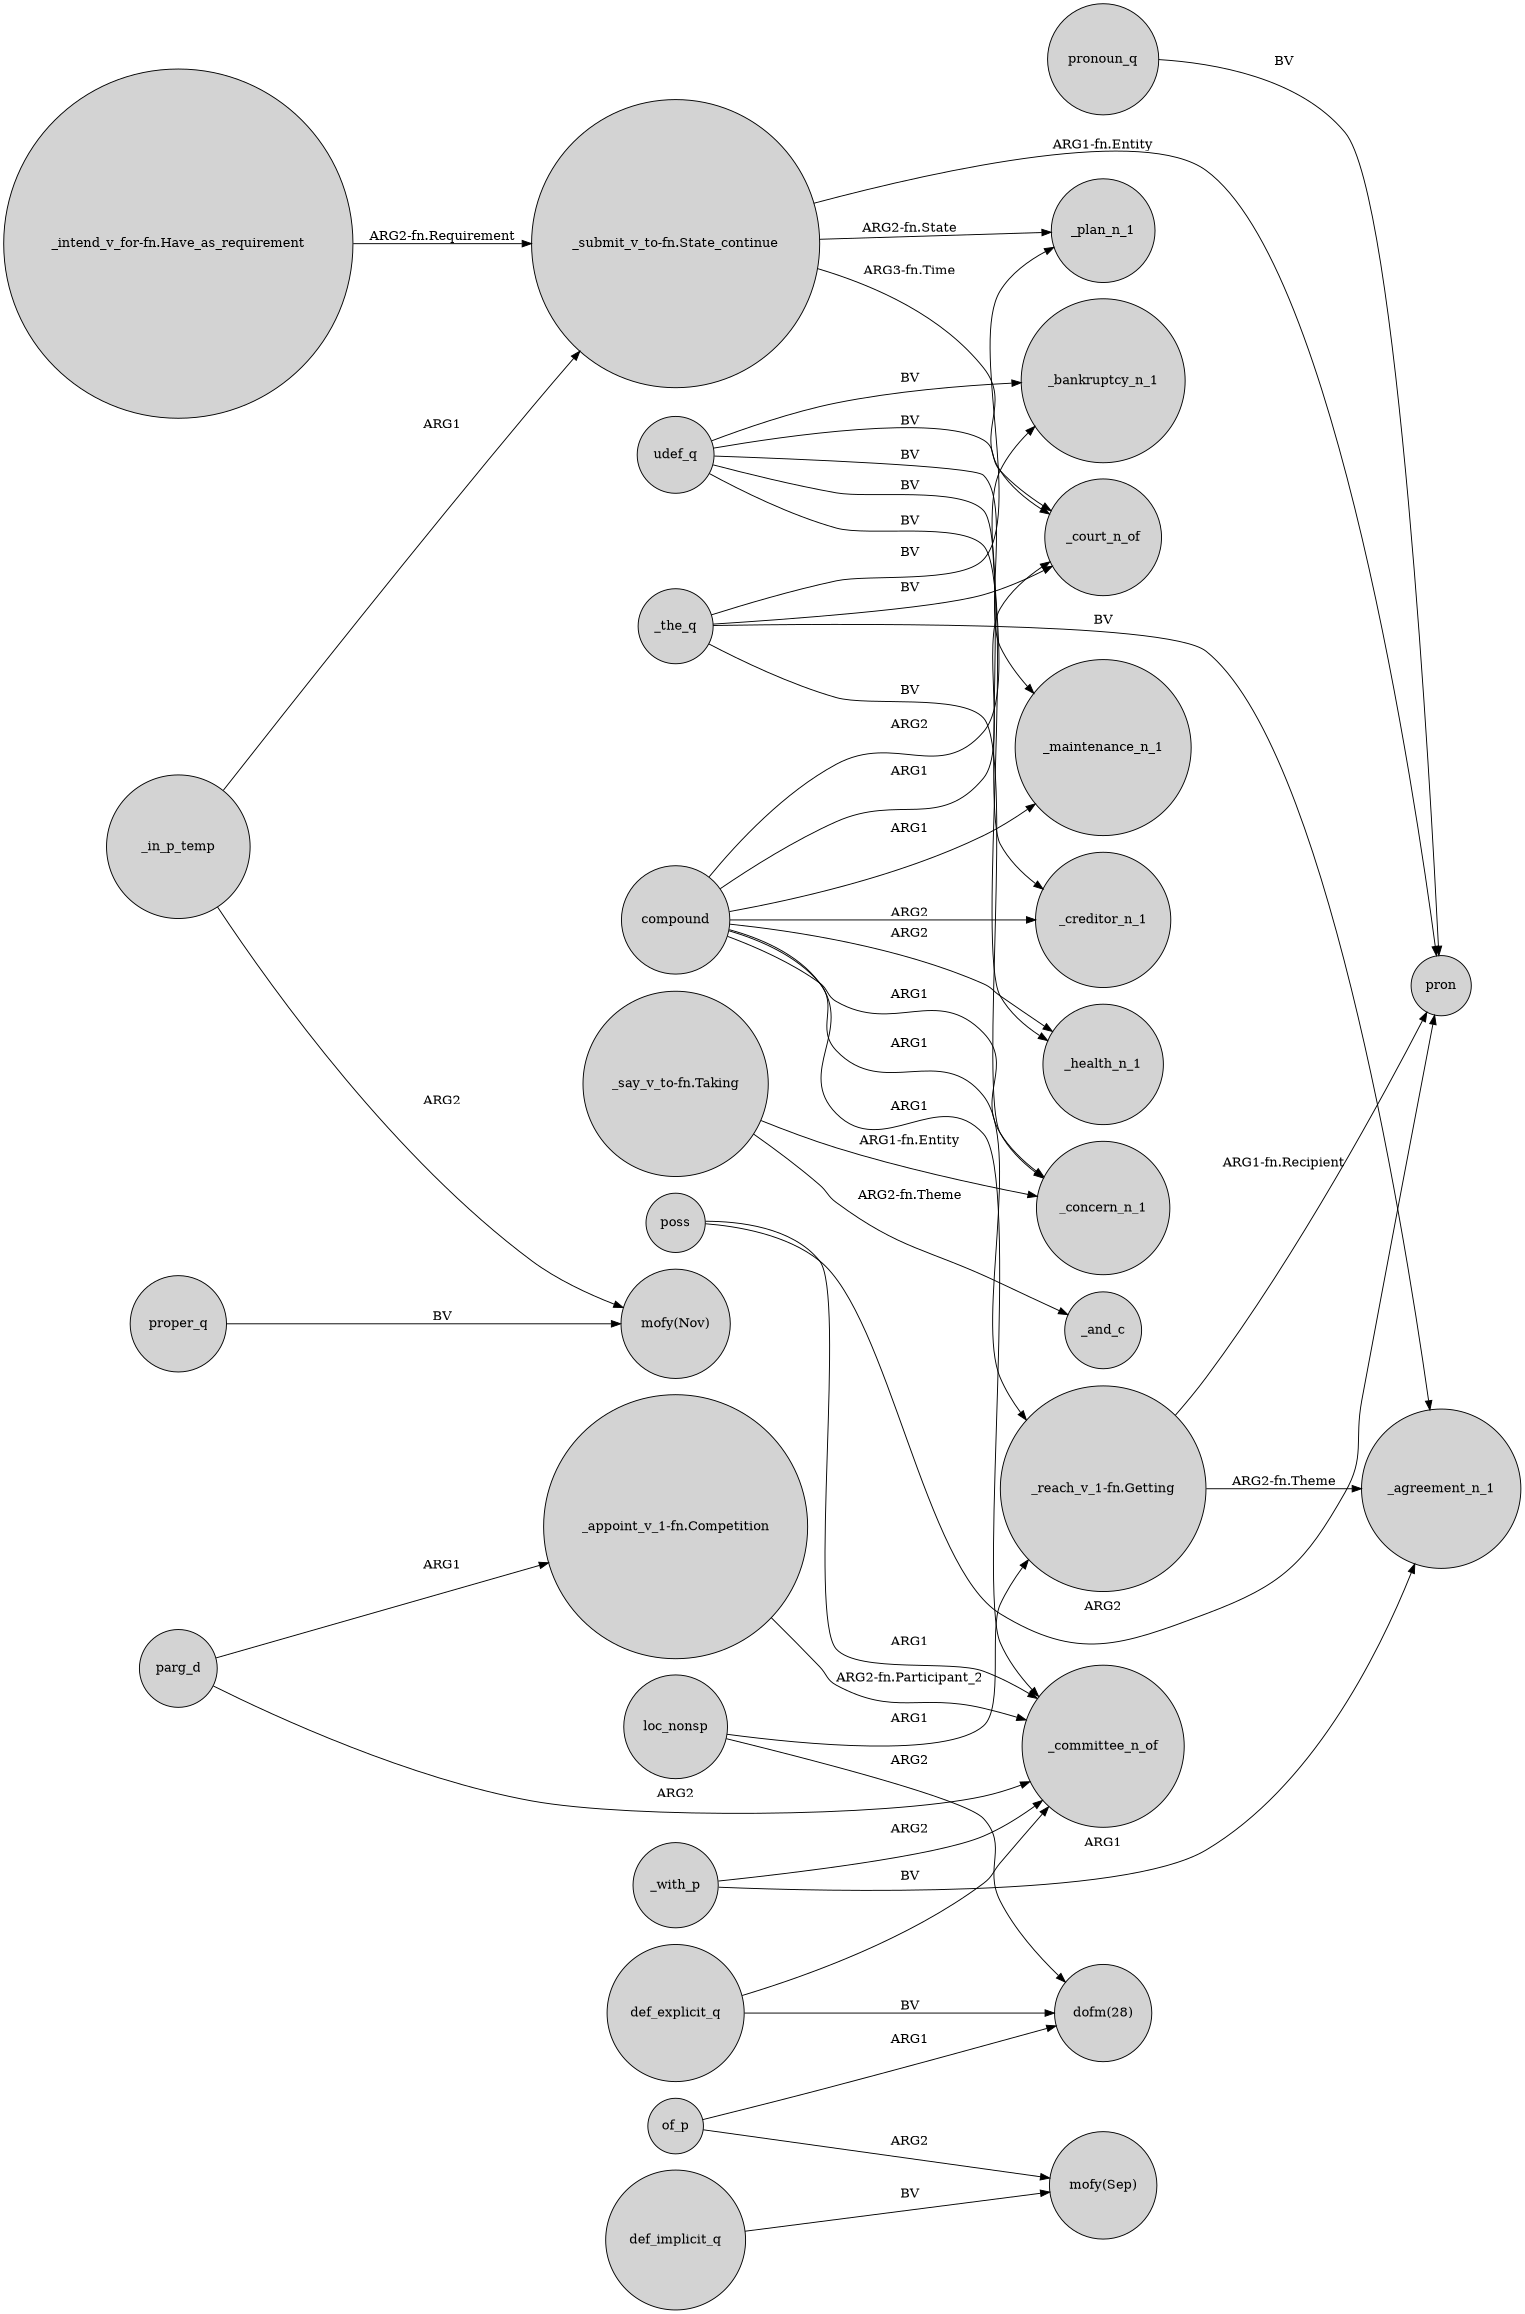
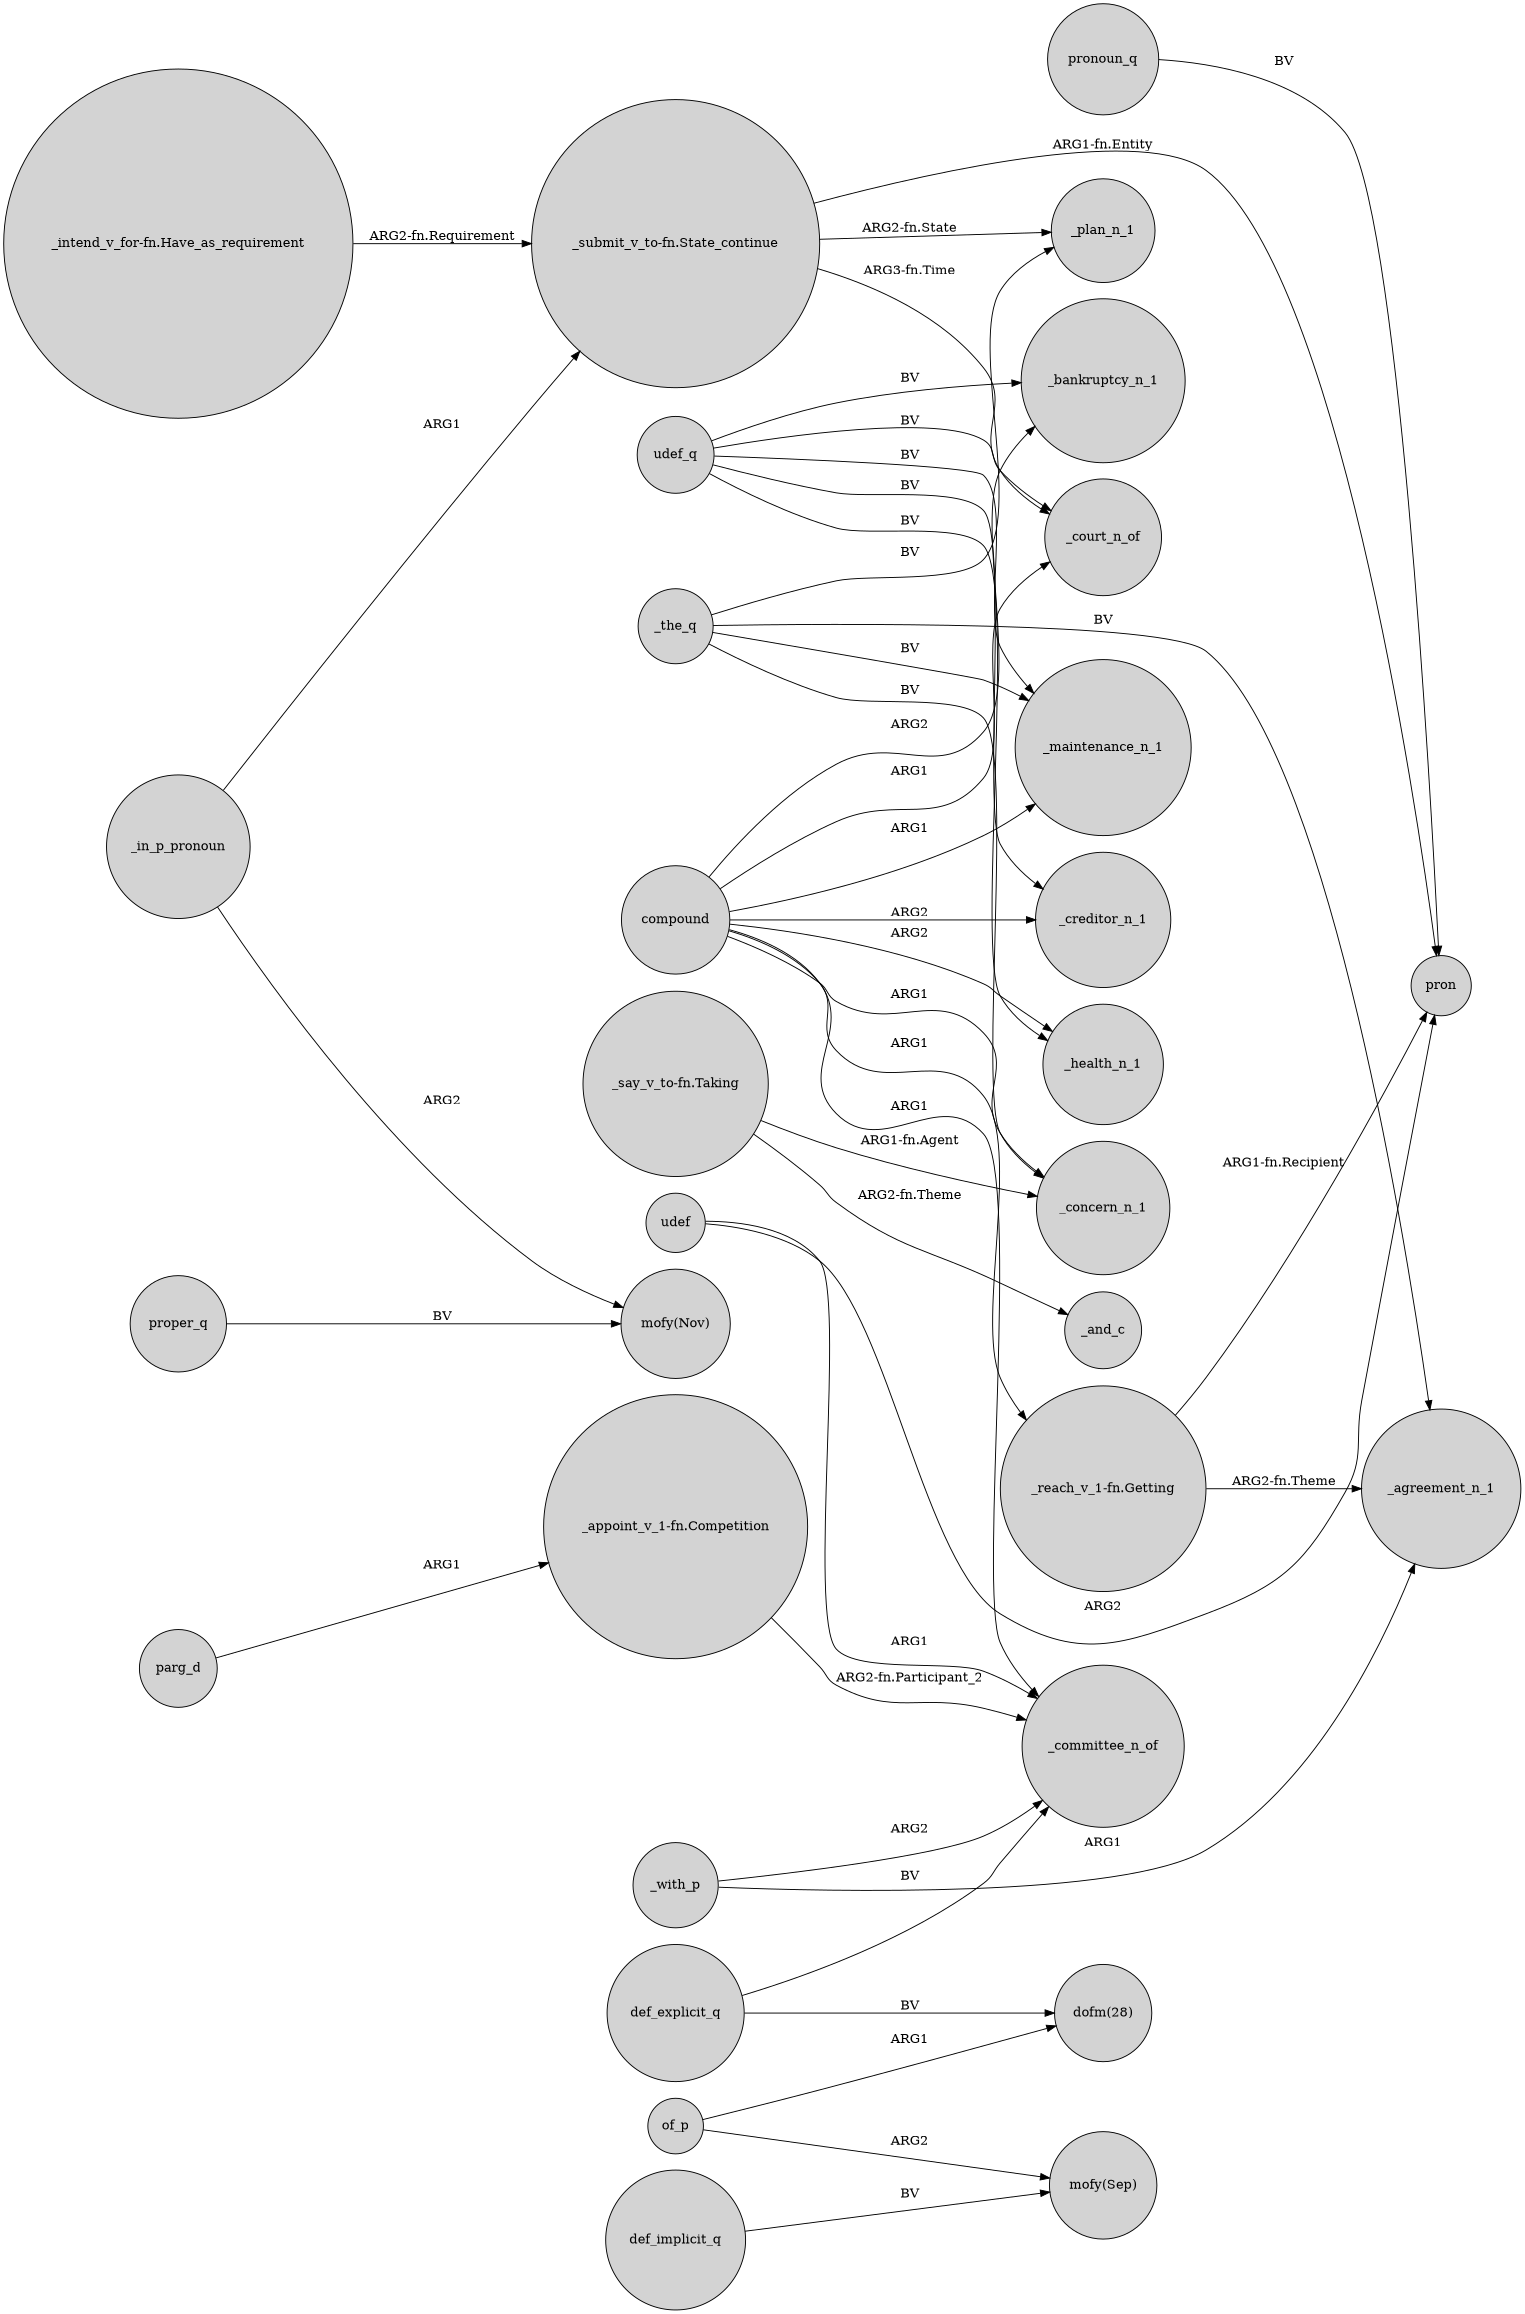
(881, 610) -> (868, 659)
(178, 847) -> (178, 847)
(910, 1141) -> (910, 1141)
(676, 1223) -> (676, 1223)
(676, 1727) -> none
(608, 1809) -> none
